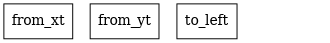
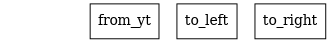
(38, 21) -> none
none -> (290, 21)
